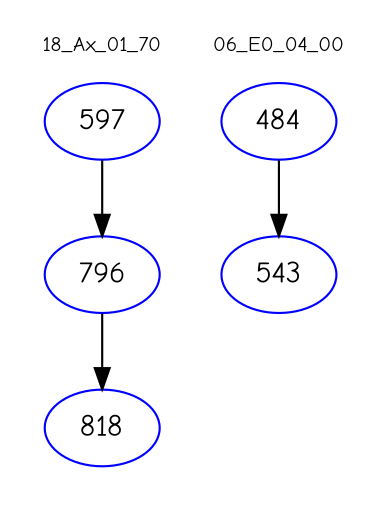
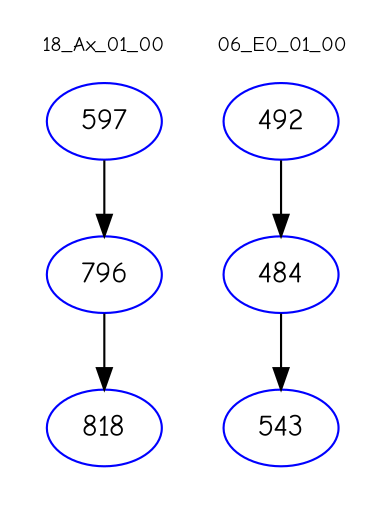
(102, 46) -> (104, 46)
(279, 46) -> (282, 46)
none -> (281, 121)
